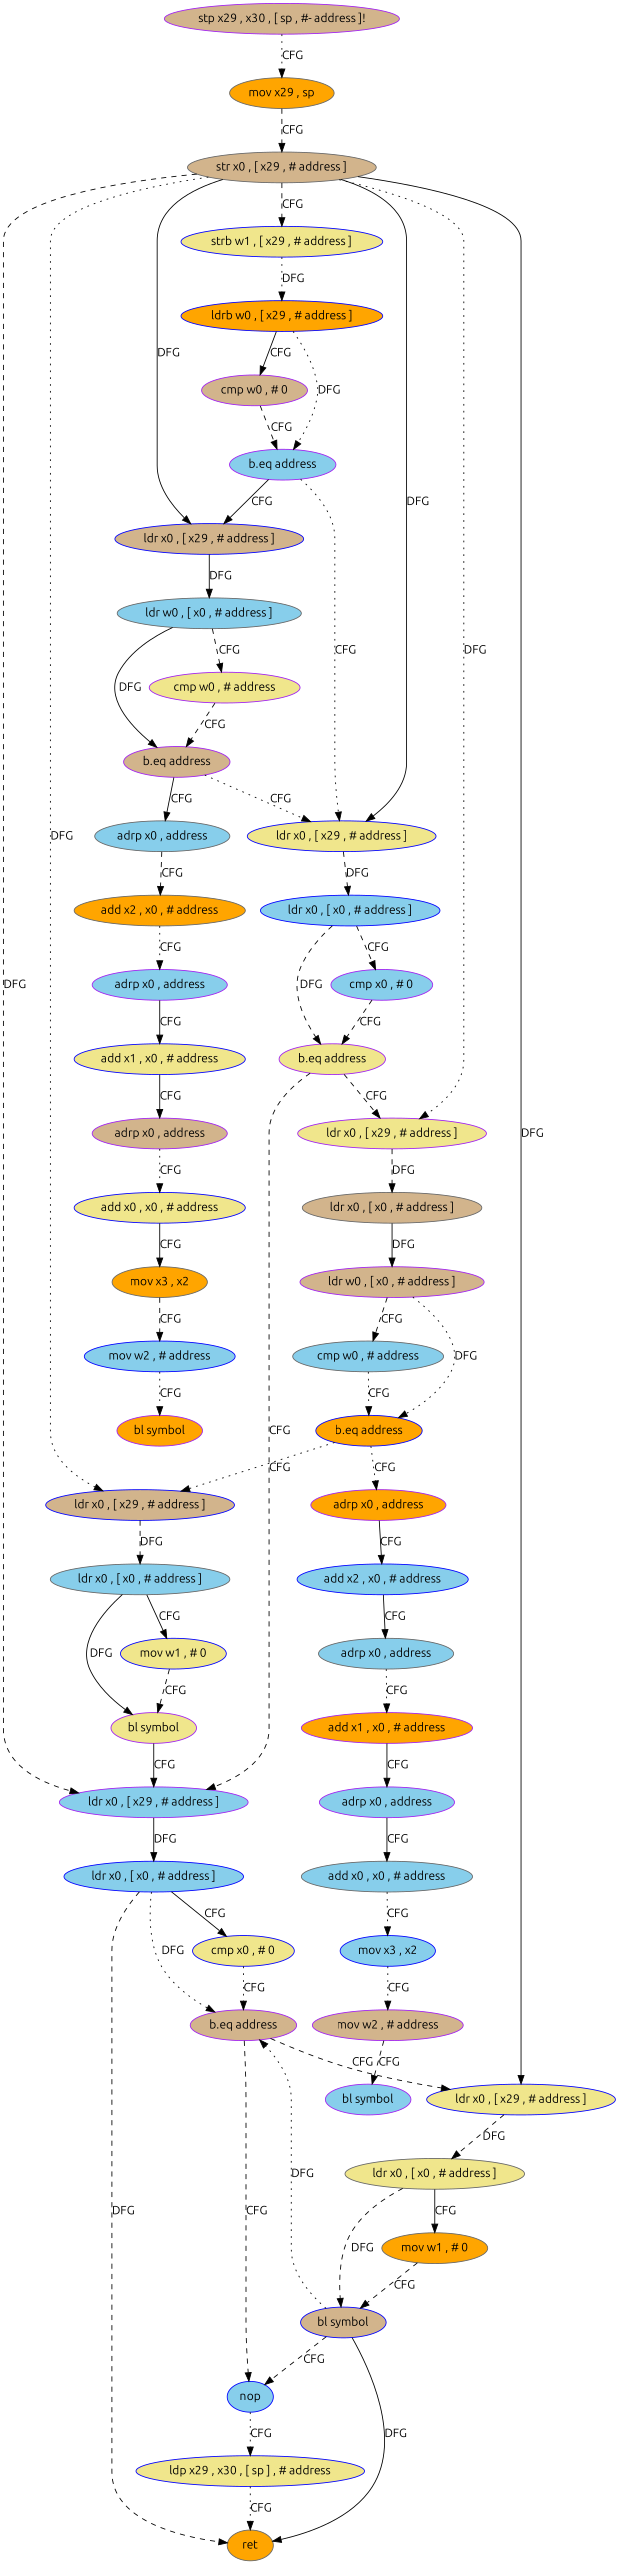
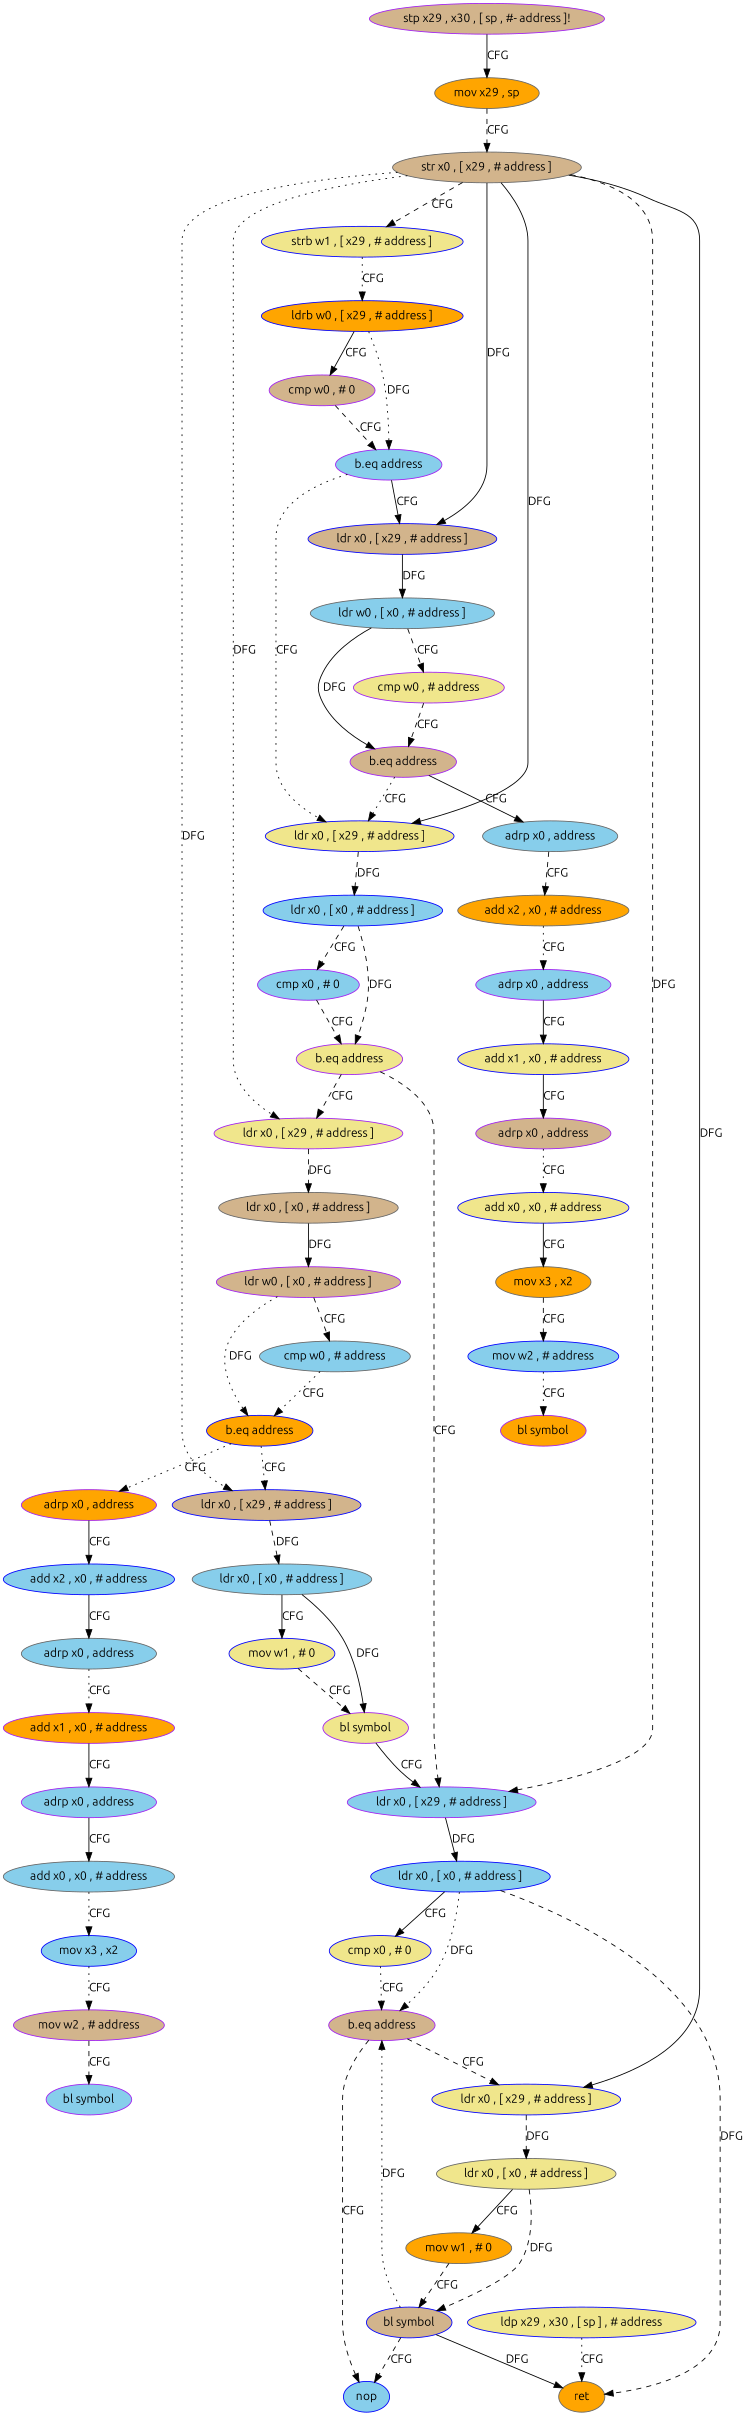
(282, 52) -> (487, 52)
(293, 279) -> (373, 279)
(250, 2430) -> none
